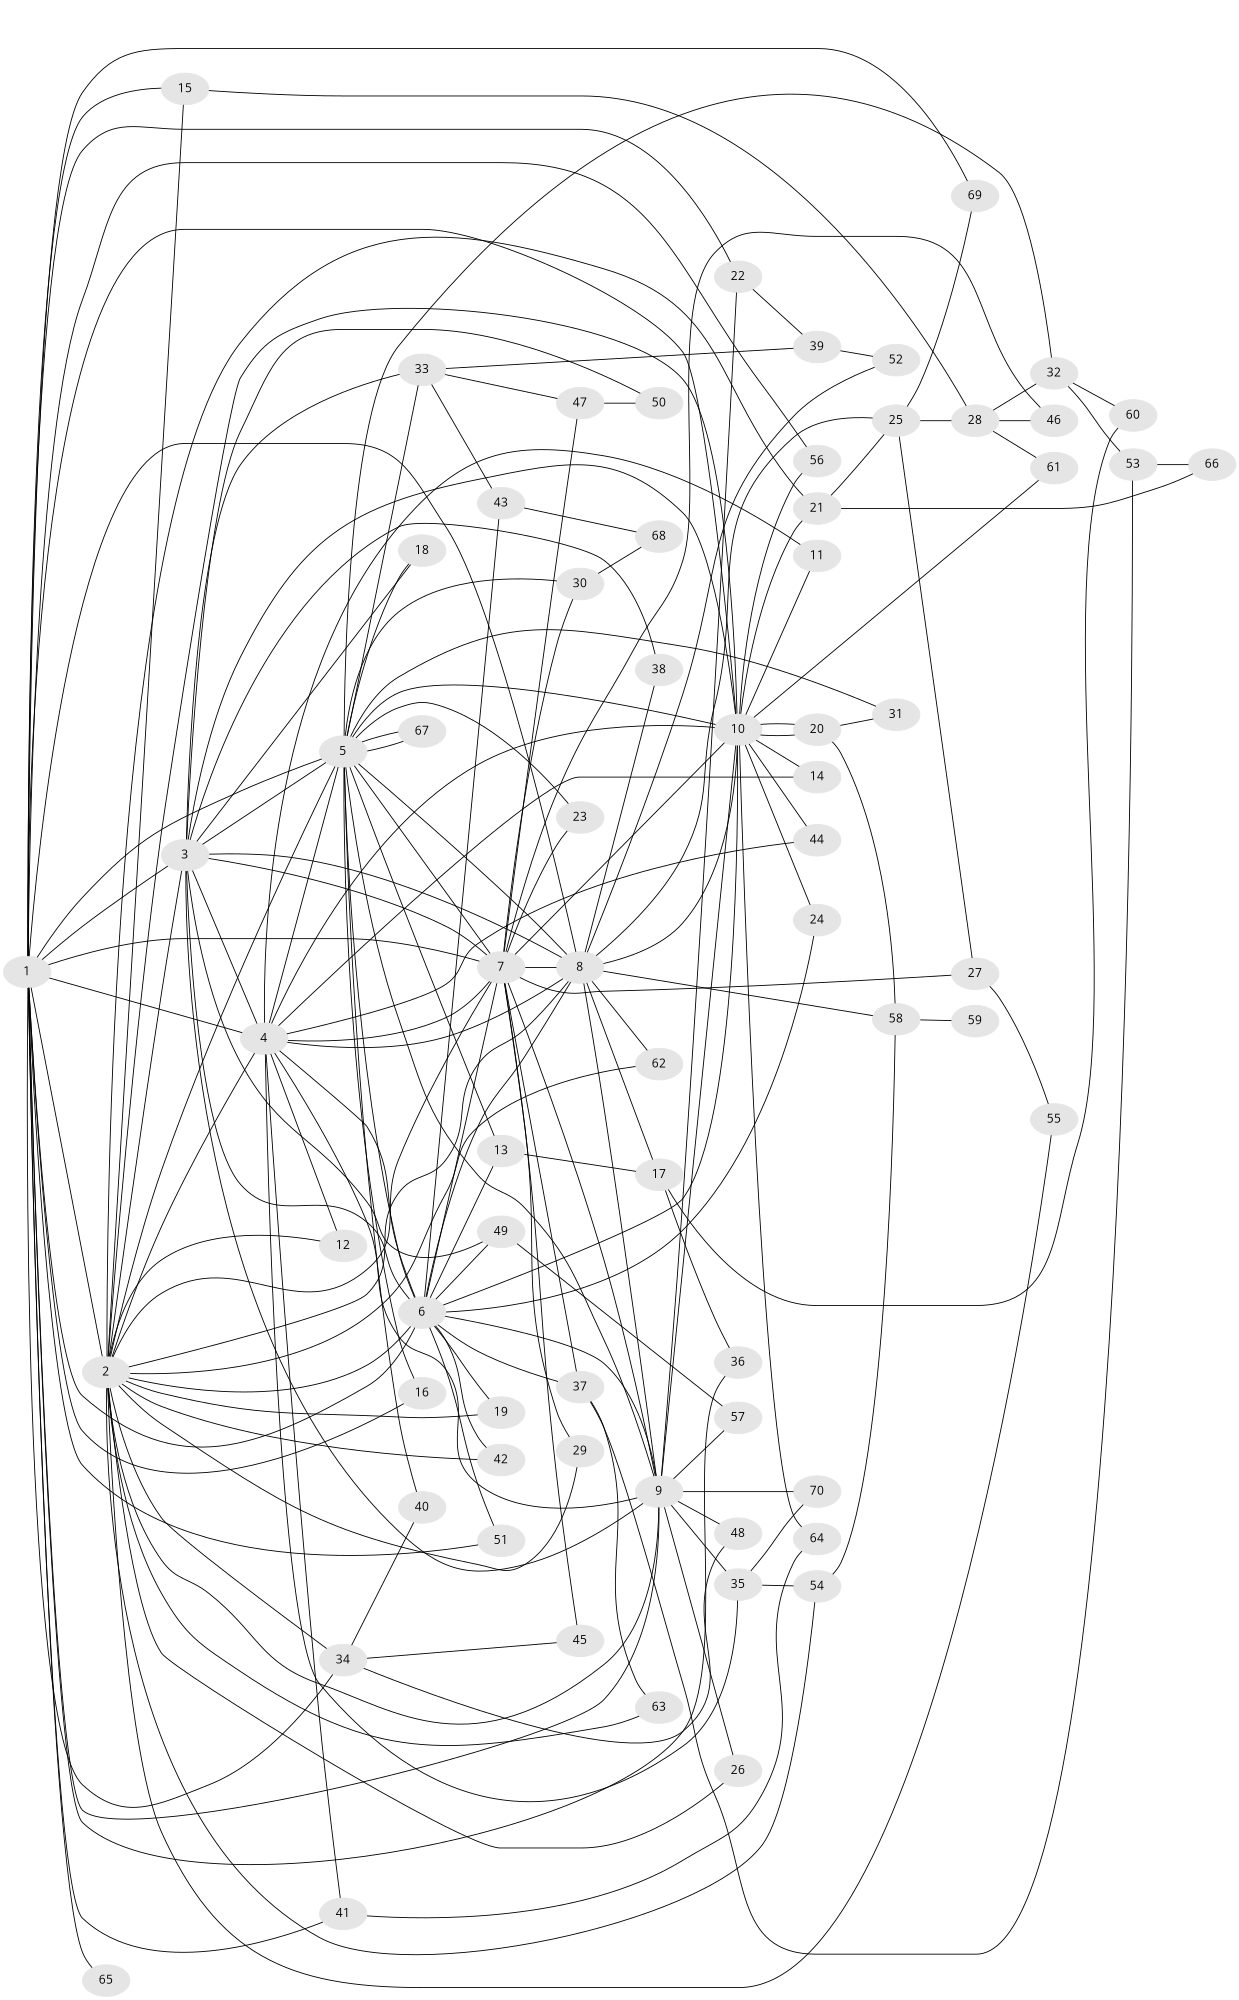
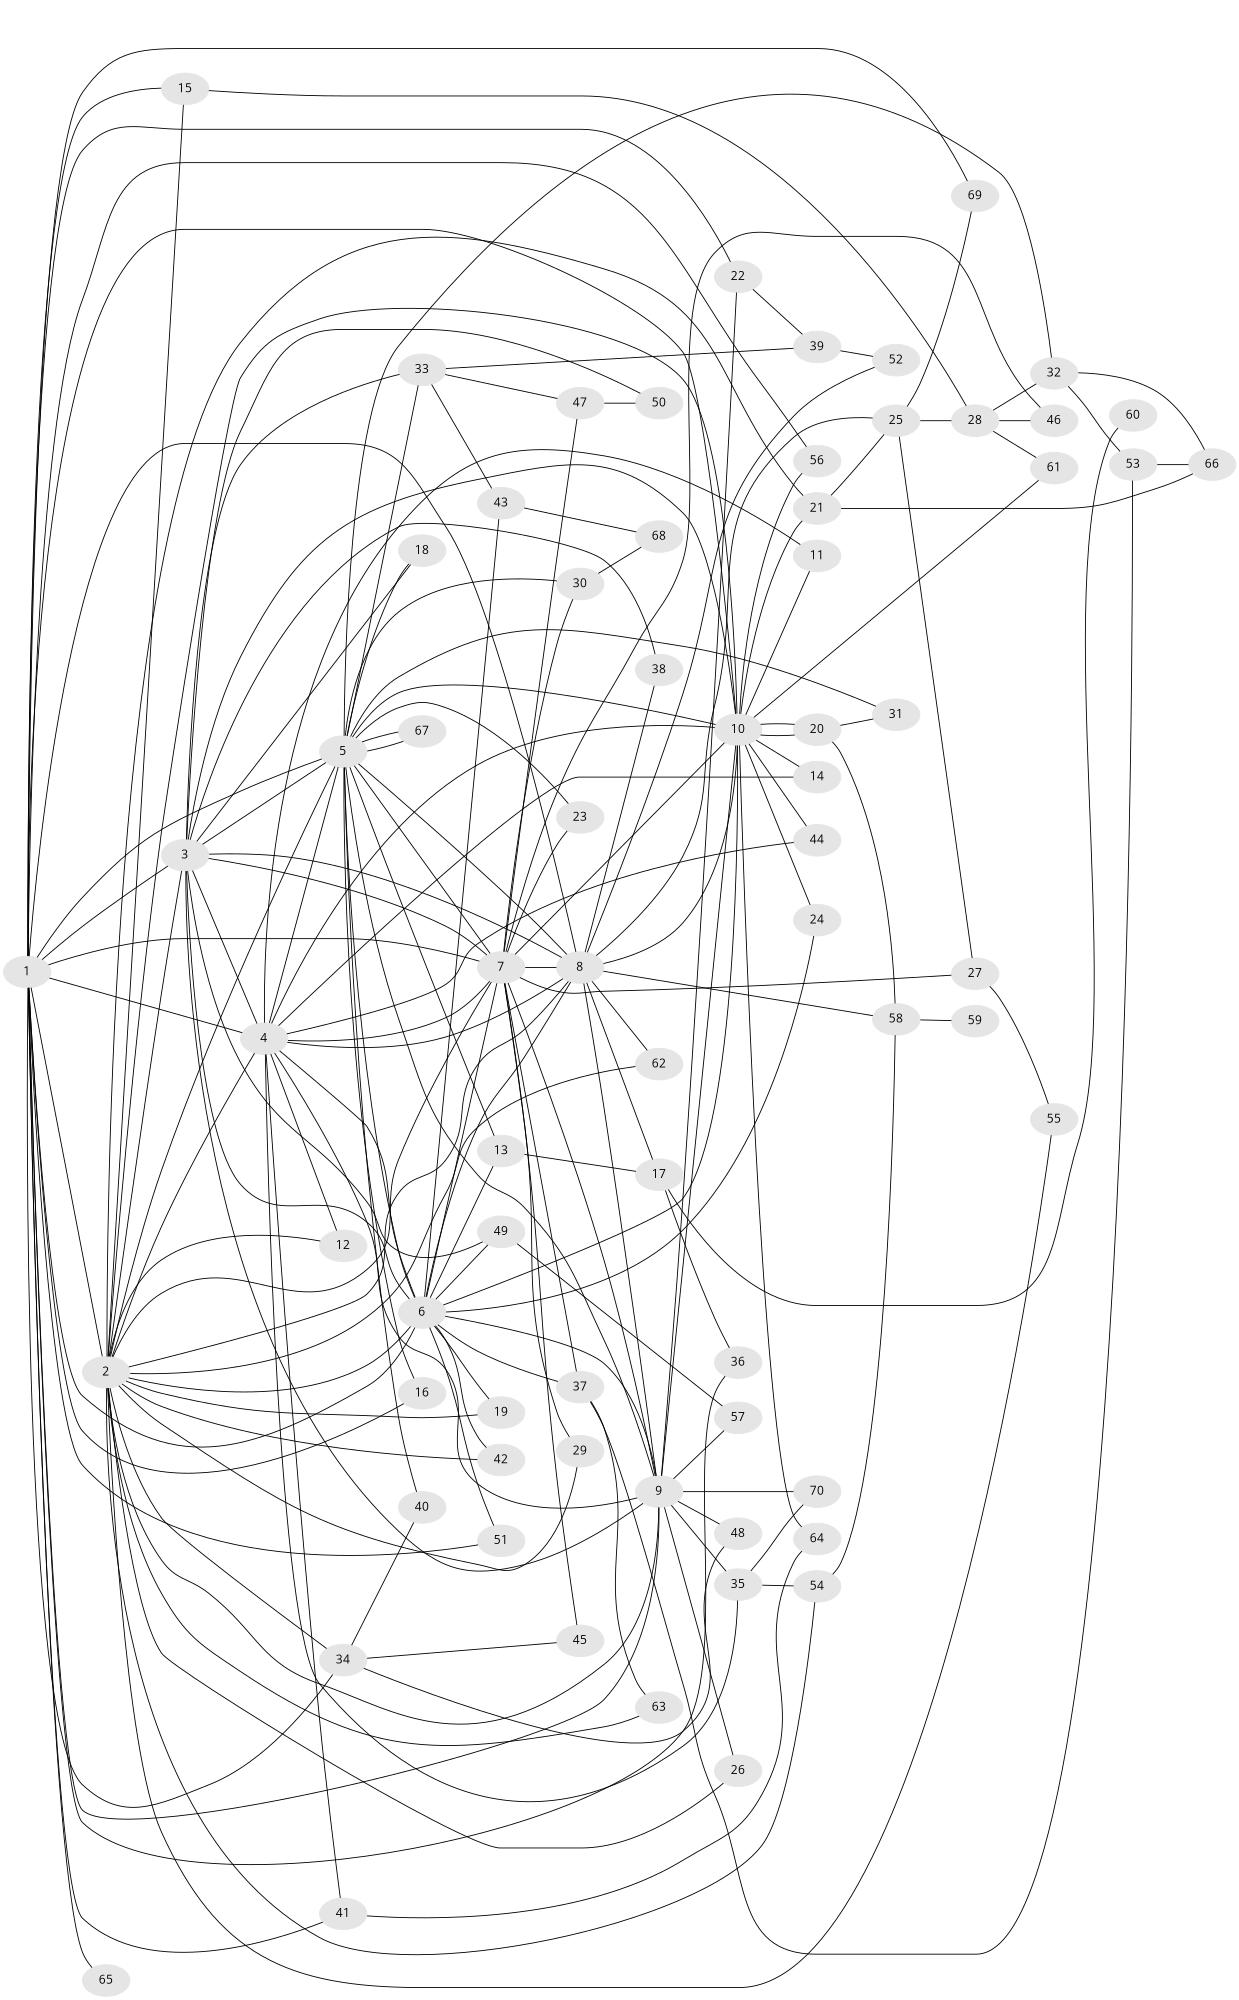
(1094, 394) -> (1154, 390)
